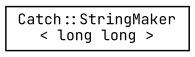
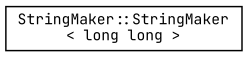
(98, 29) -> (124, 29)
